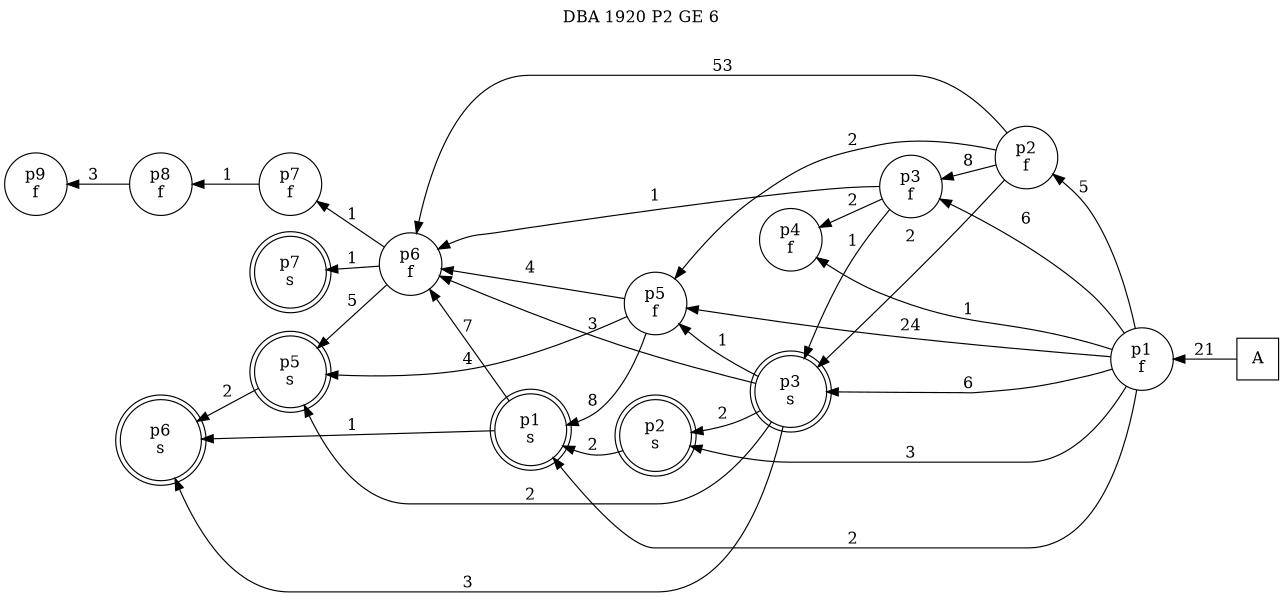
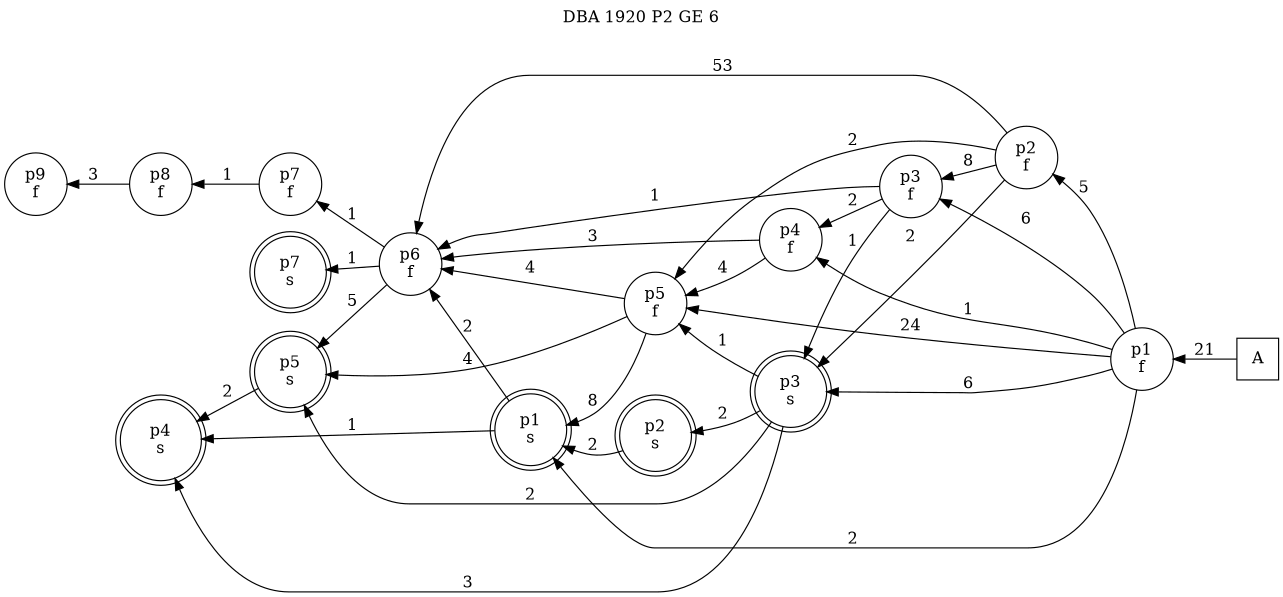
none -> (732, 278)
(468, 327) -> (468, 327)
(601, 339) -> (606, 245)
(161, 440) -> (161, 440)
(929, 462) -> none
